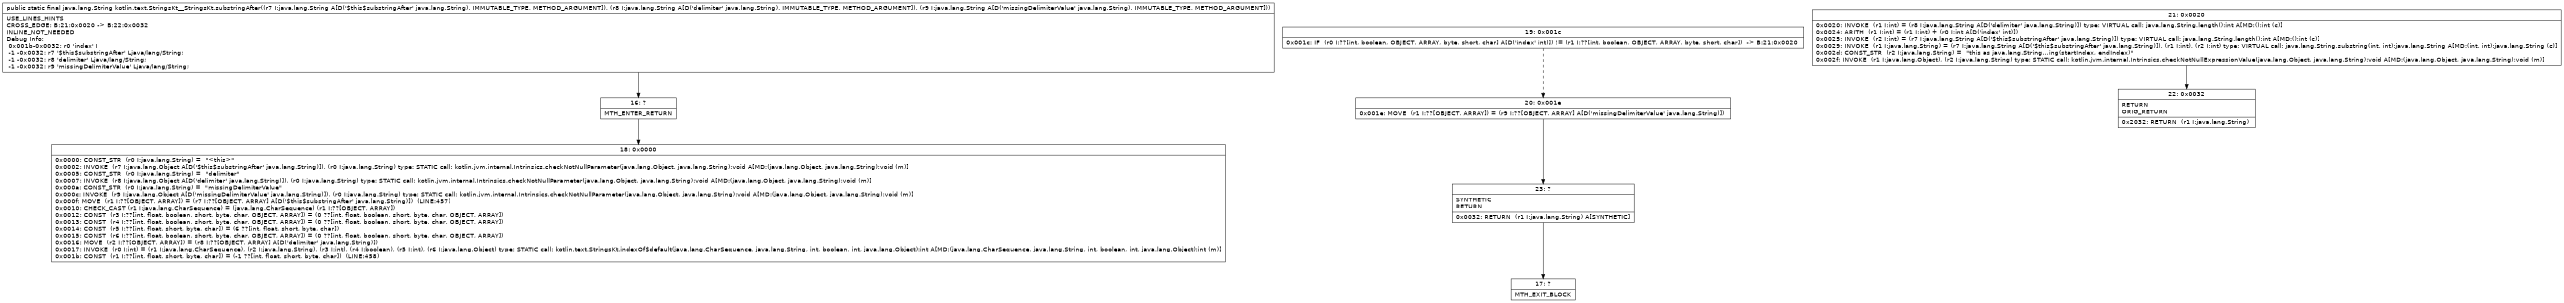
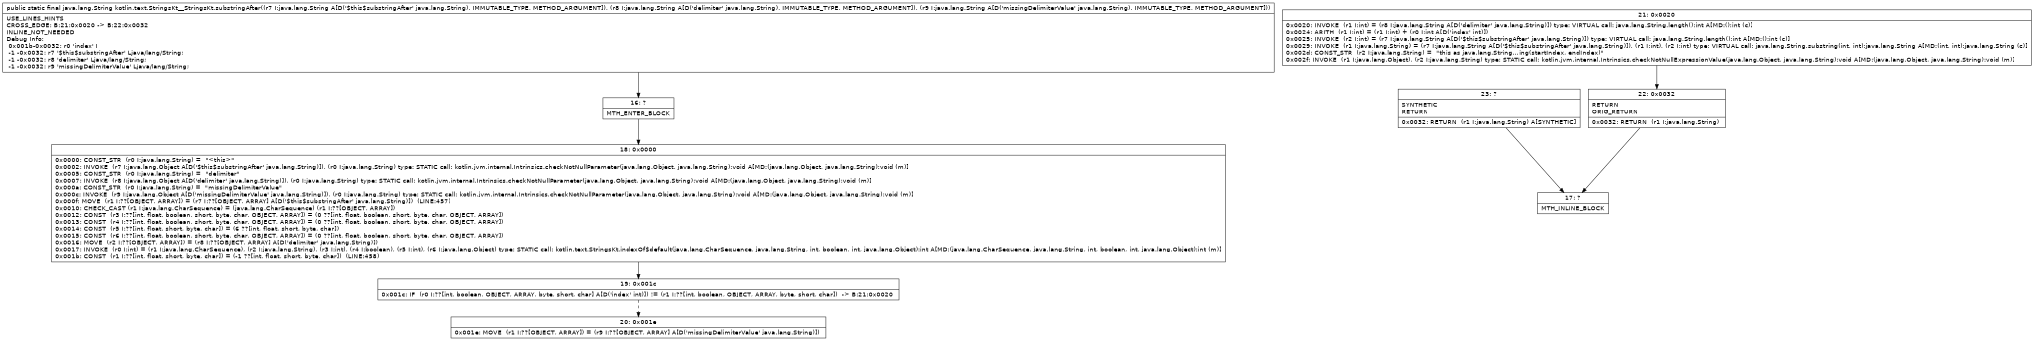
(638, 113) -> (638, 113)
(2187, 122) -> (1657, 122)
(1543, 149) -> none
none -> (1613, 159)
none -> (638, 268)
(1543, 294) -> (1573, 208)
